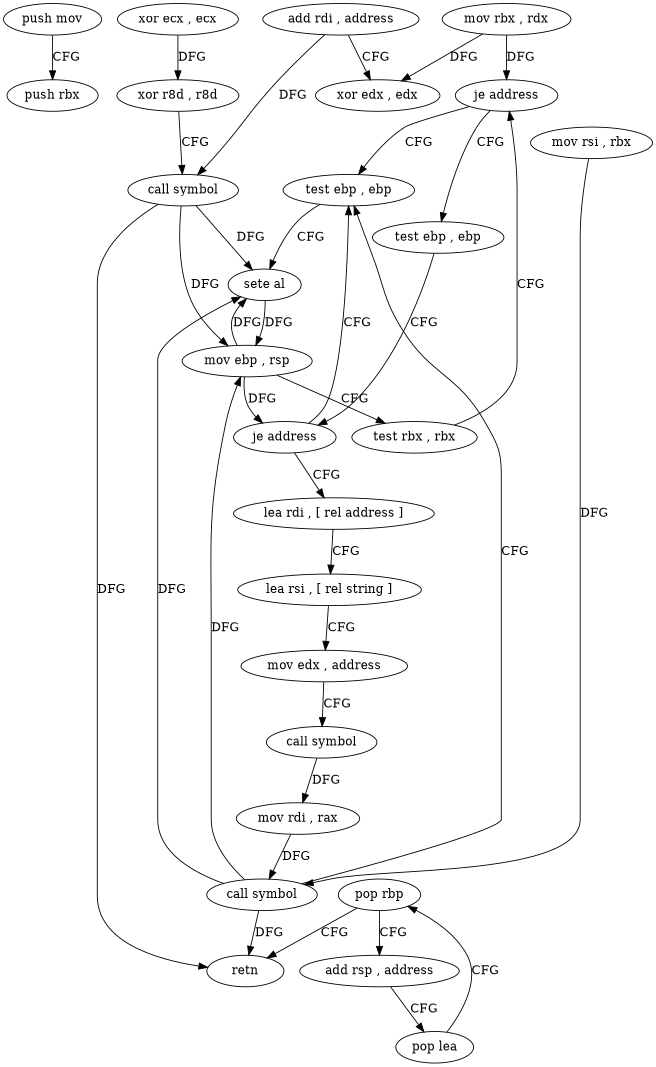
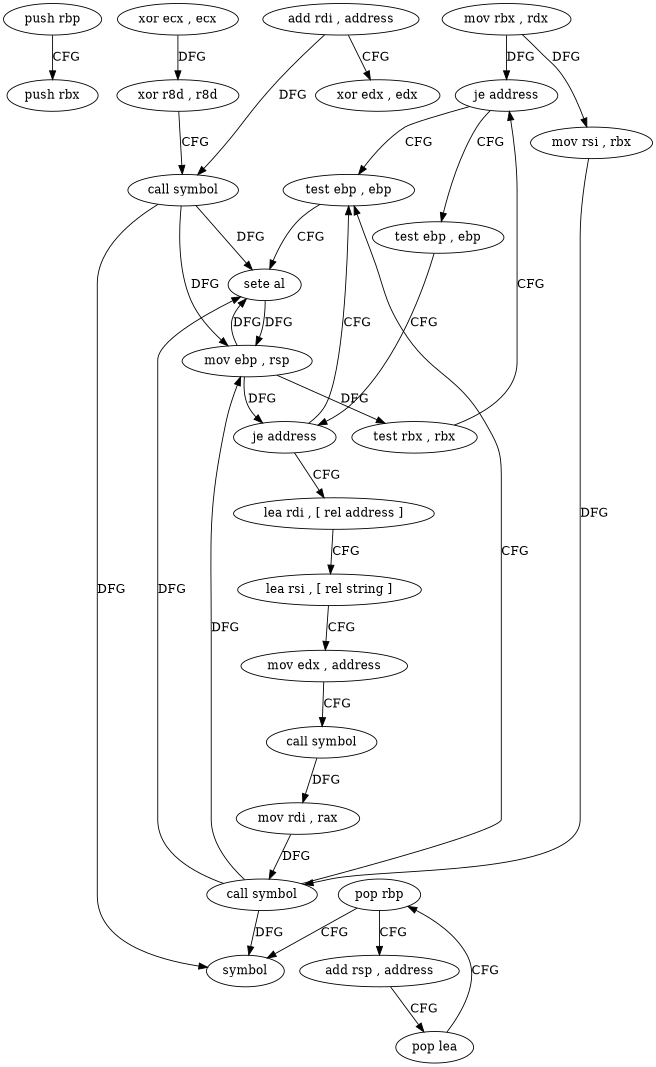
(53, 19) -> (53, 19)
(446, 55) -> (560, 72)
(355, 399) -> (355, 399)
(245, 971) -> (245, 971)
